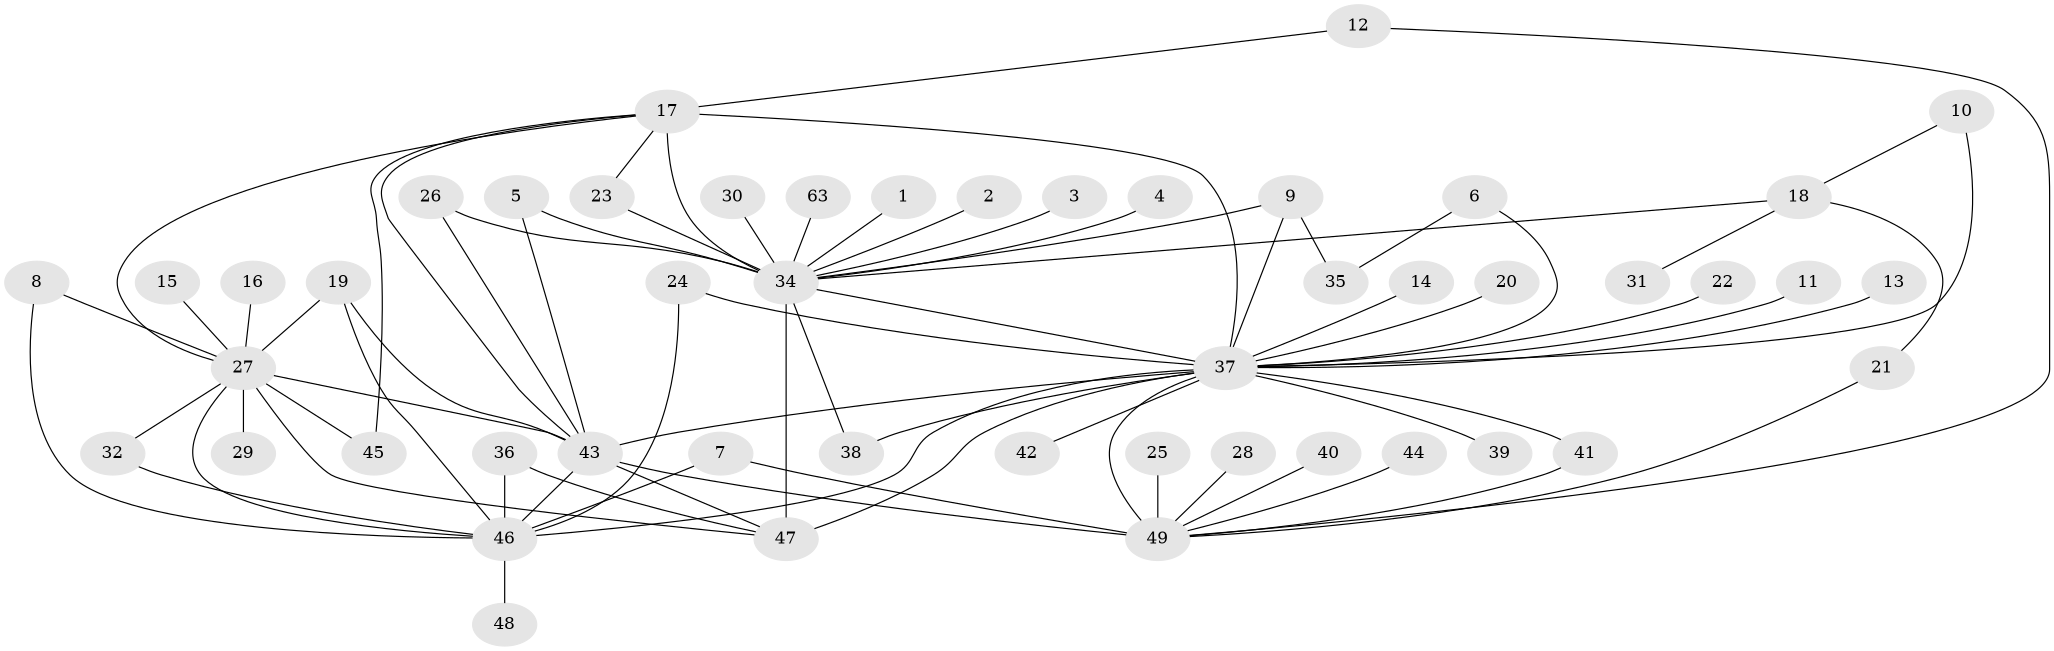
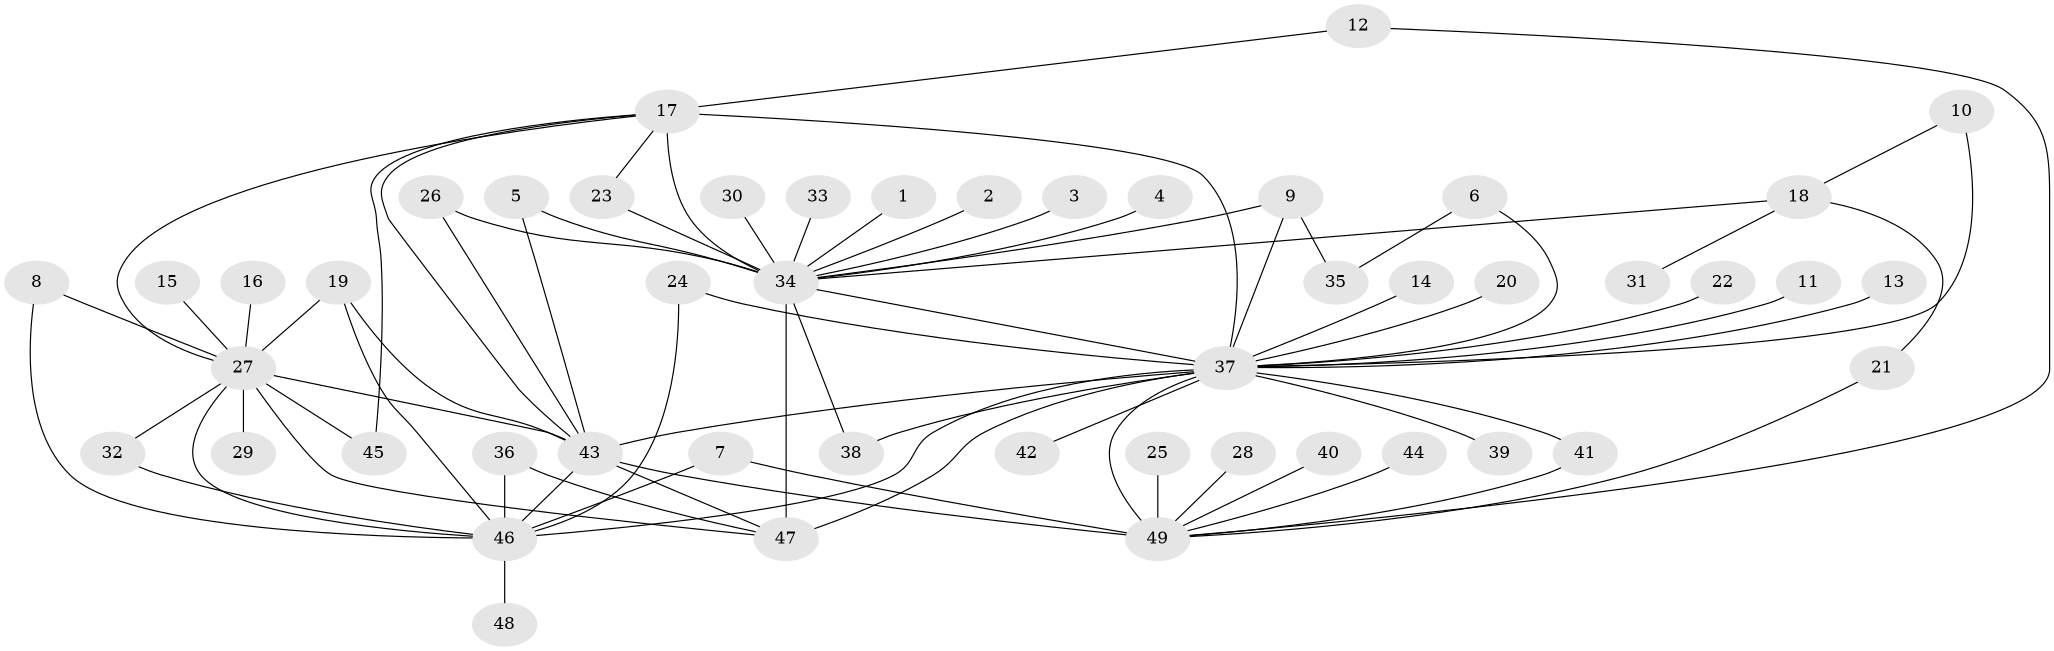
(818, 197) -> (818, 197)
